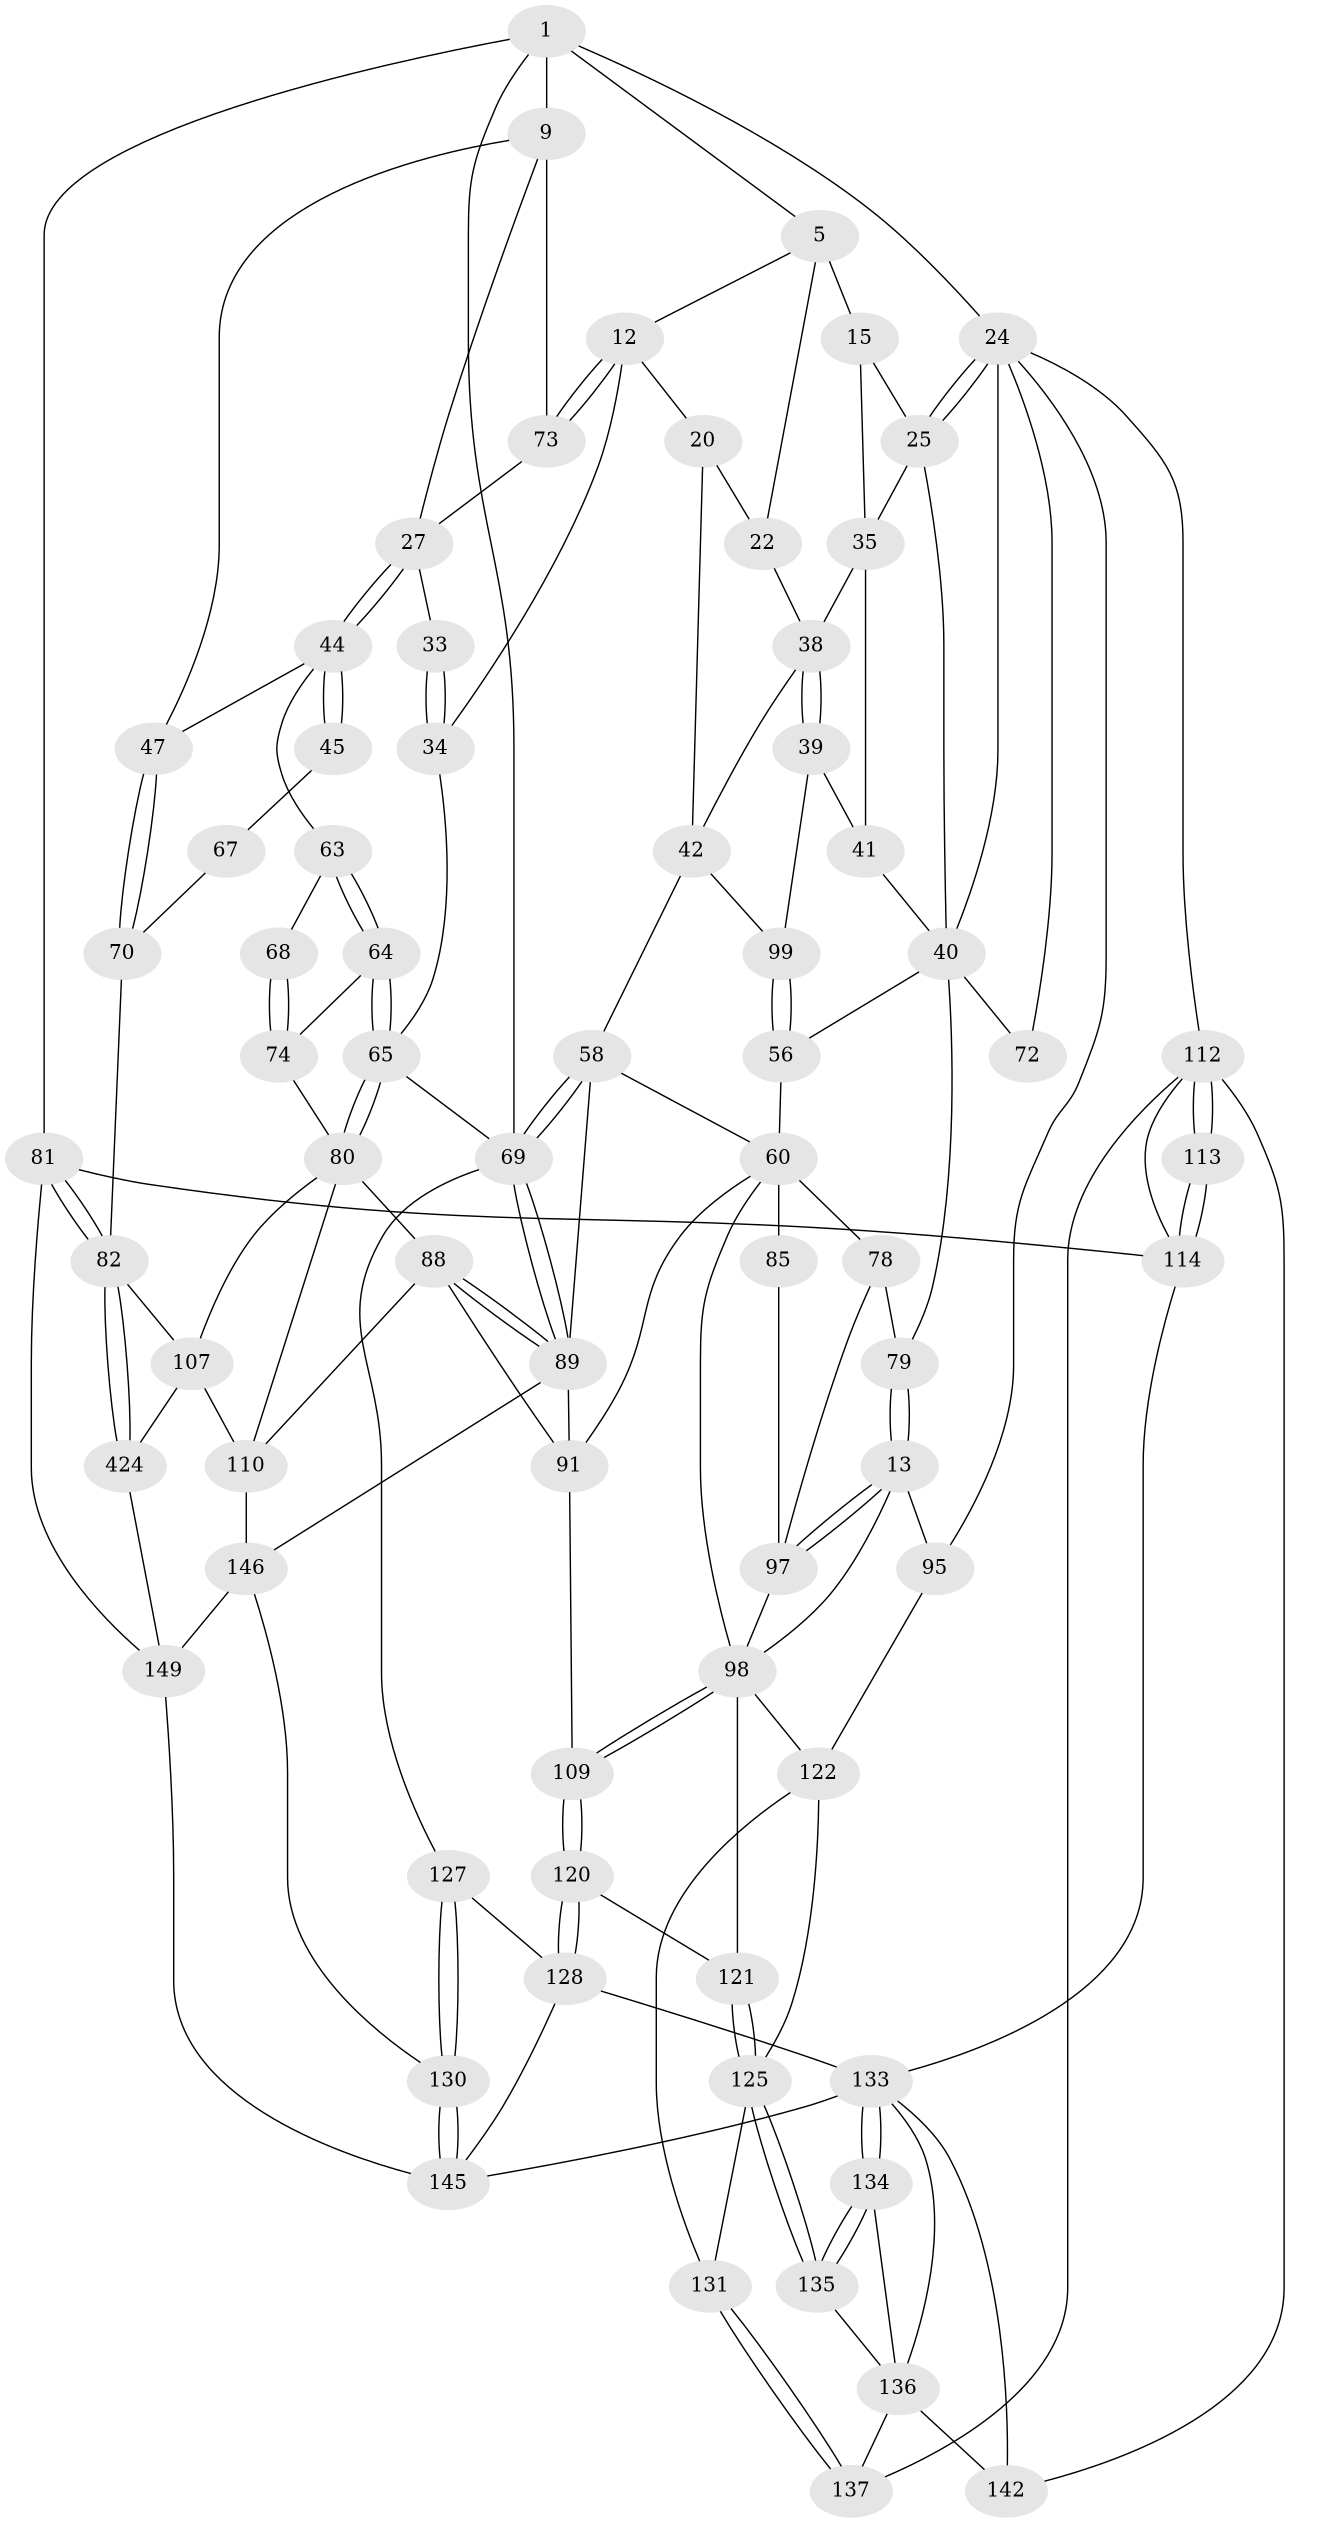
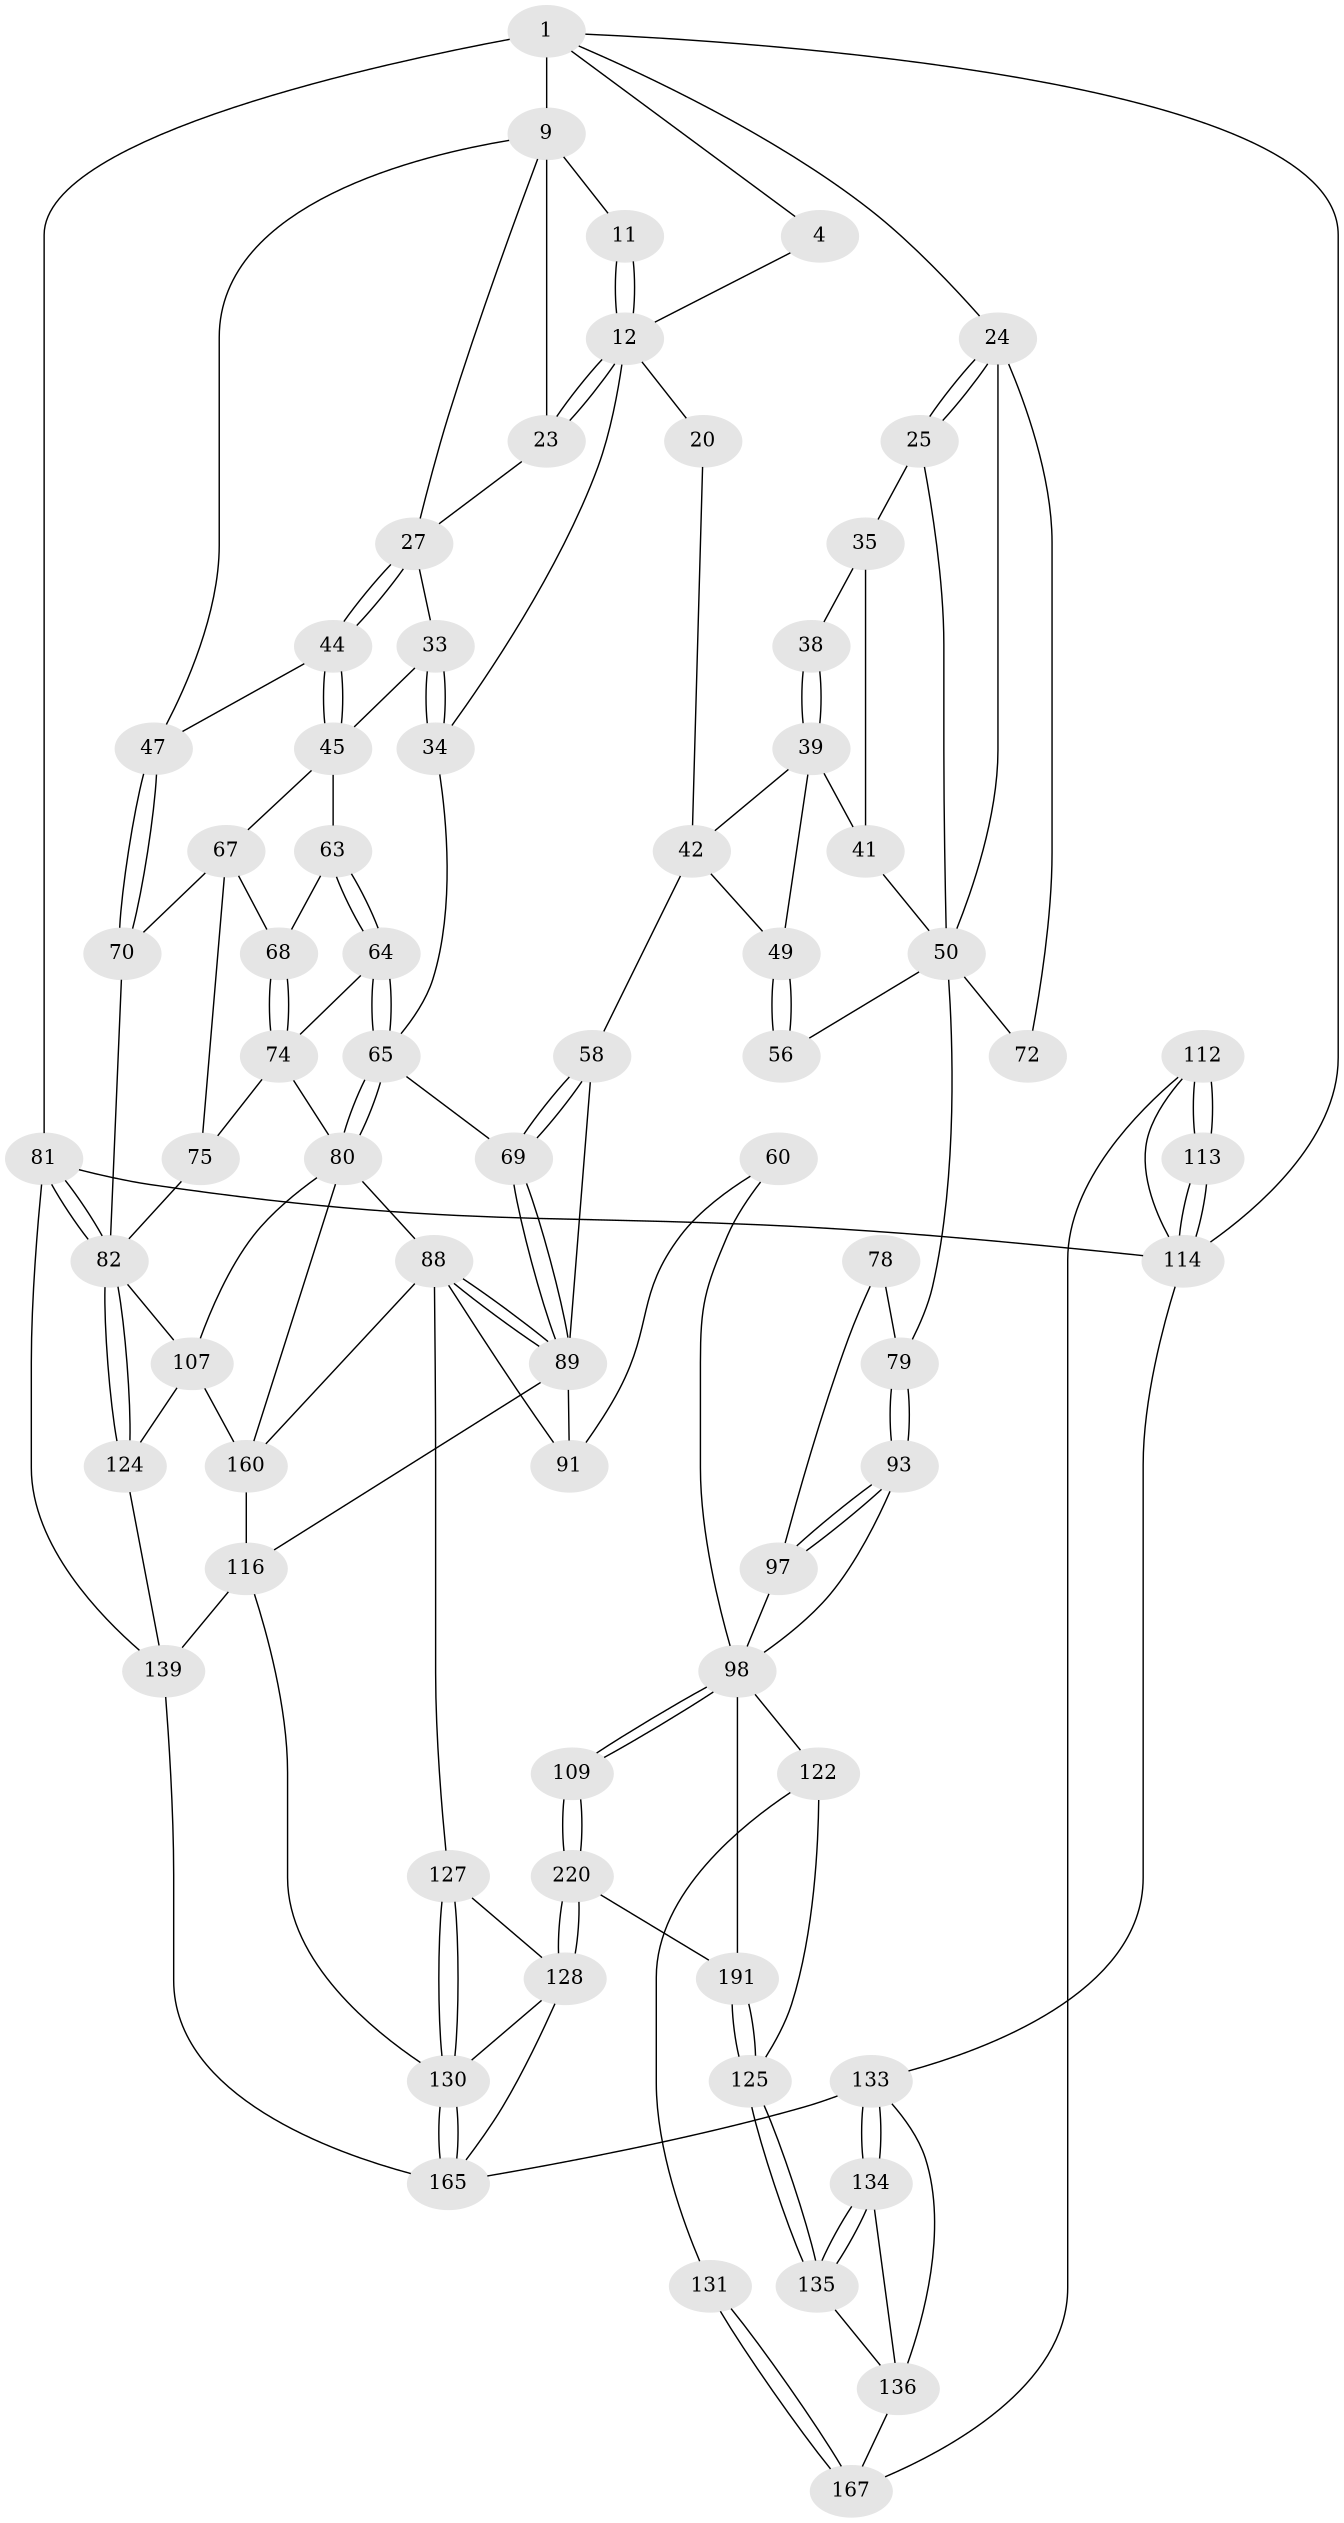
none -> (625, 236)
(820, 236) -> (820, 236)
(860, 339) -> none
(547, 441) -> (547, 441)
(763, 544) -> none
(499, 586) -> (1338, 358)
(1183, 658) -> none
none -> (385, 697)
(747, 746) -> (752, 800)
(277, 749) -> (333, 800)
none -> (253, 903)
(782, 954) -> (782, 954)
(947, 954) -> (947, 954)
(686, 1108) -> none
(780, 1108) -> none
none -> (201, 1159)
(830, 1210) -> none
(779, 1261) -> none
(125, 1466) -> (125, 1466)
(246, 1466) -> (246, 1466)
(900, 1466) -> (900, 1466)
(382, 1467) -> (436, 1569)
(246, 1569) -> (246, 1569)
(935, 1569) -> none
(571, 1620) -> none
(164, 1671) -> (164, 1671)
(572, 1876) -> (572, 1876)
(737, 1979) -> (737, 1979)
(719, 2028) -> (507, 2030)
(448, 2184) -> (448, 2184)
(730, 2184) -> none
(851, 2491) -> (851, 2491)
(1006, 2491) -> none
